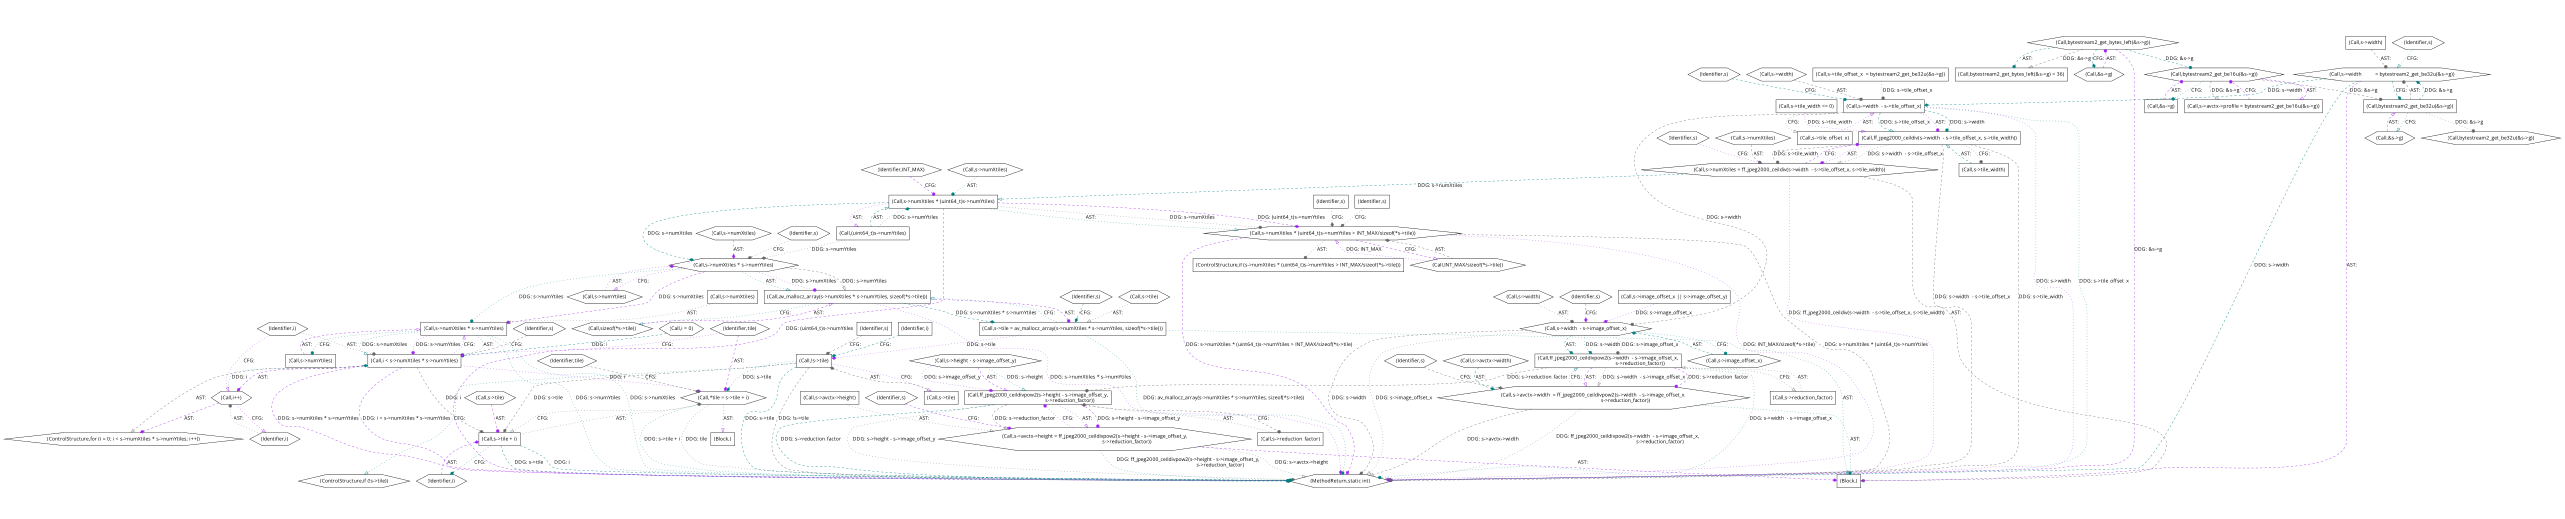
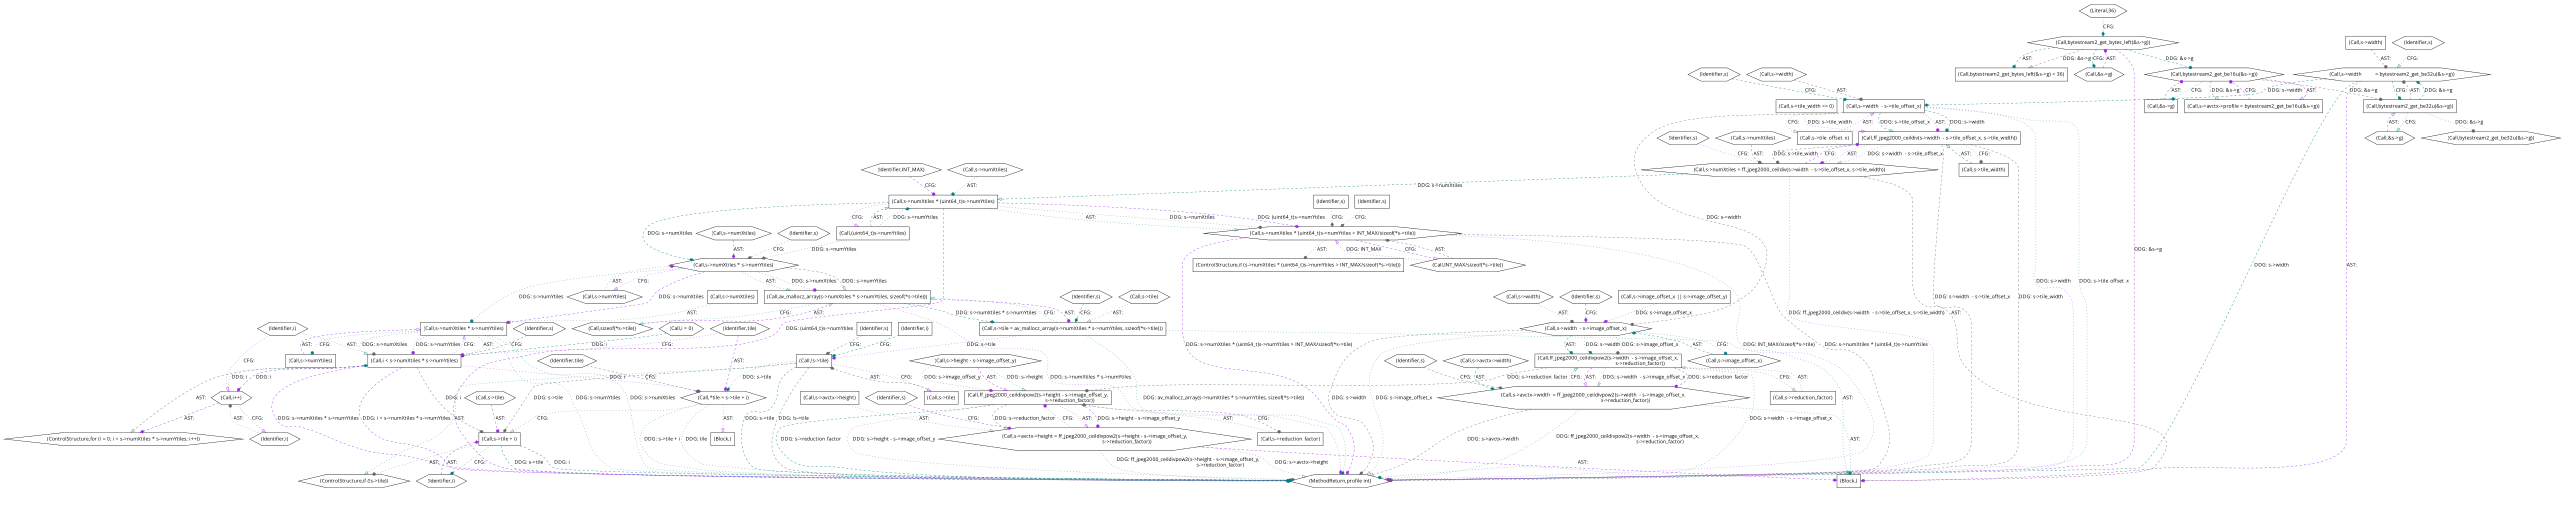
none -> (2103, 11)
(1881, 75) -> none
(858, 218) -> (858, 218)
(264, 377) -> (264, 377)
(609, 417) -> (427, 458)
(460, 418) -> (460, 418)
(1340, 481) -> (1340, 481)
